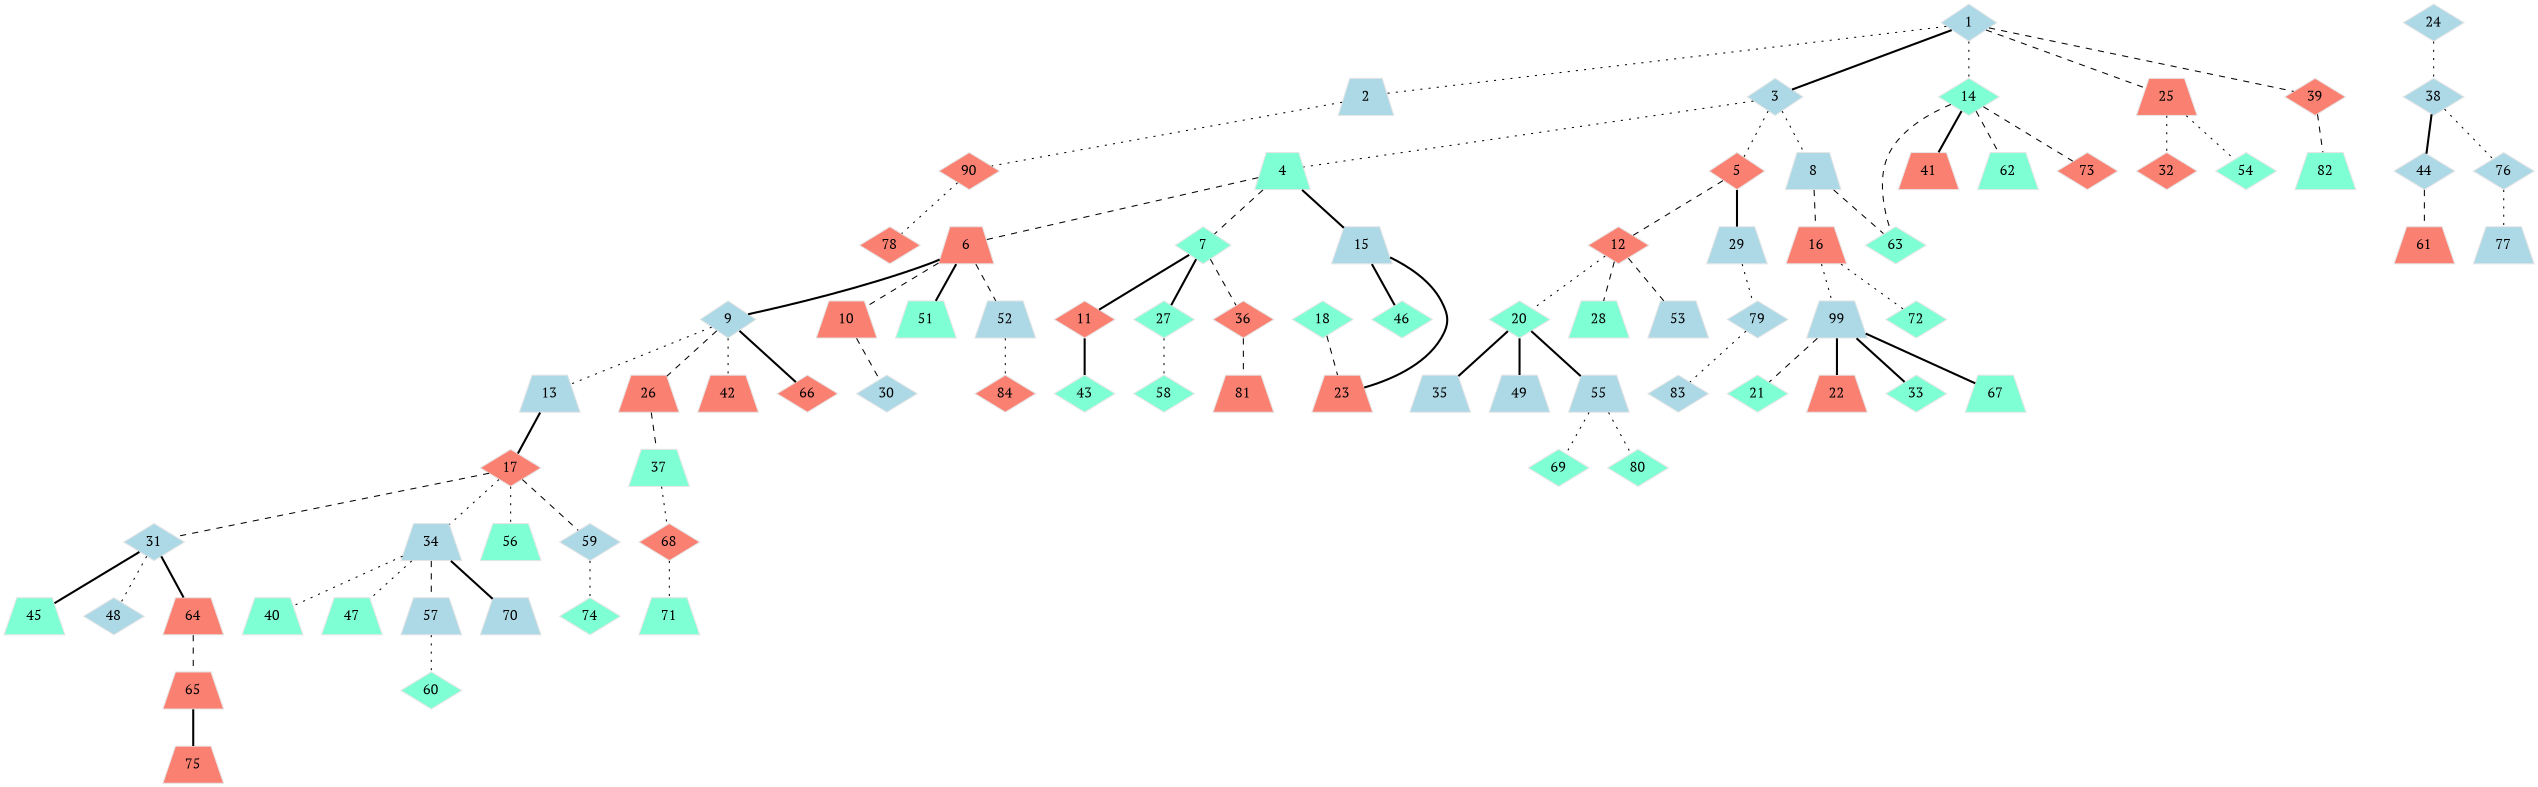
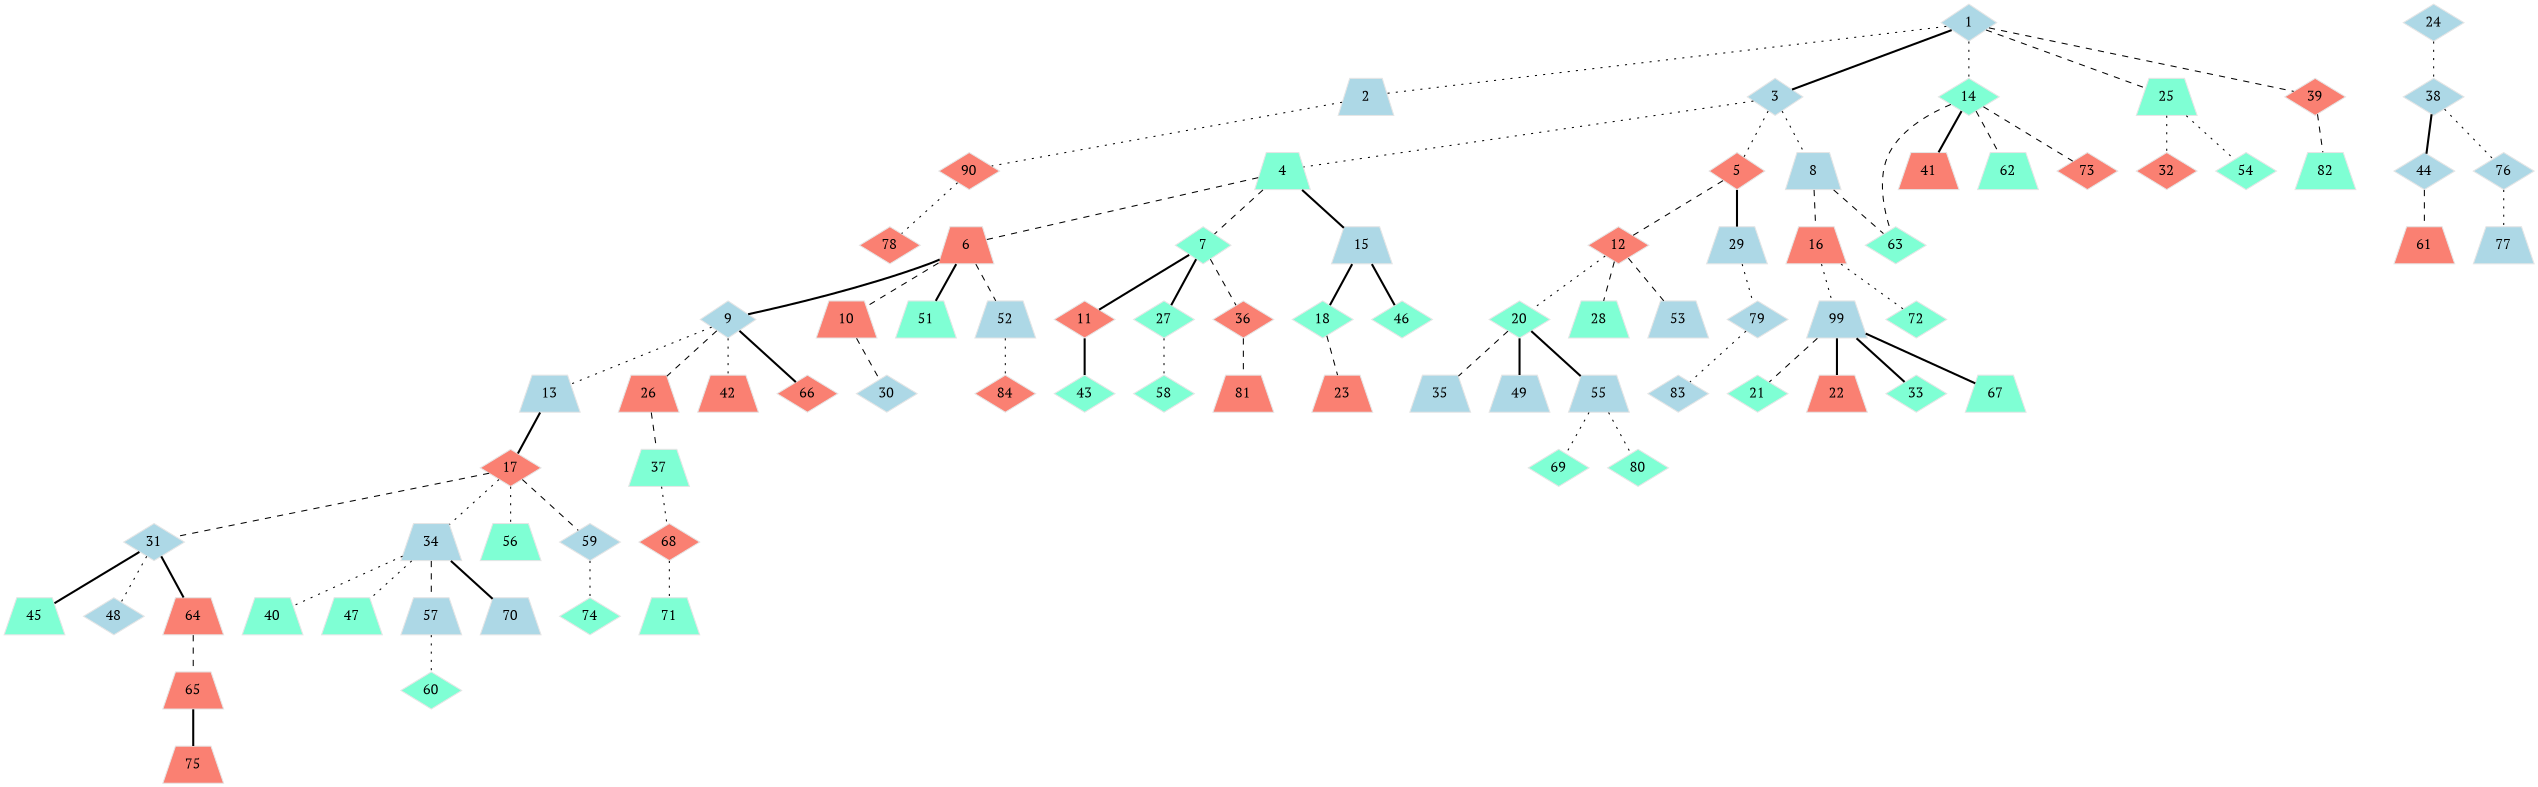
(2167, 97) -> (2167, 97)
(1444, 332) -> (1341, 285)
(1483, 354) -> (1483, 354)
